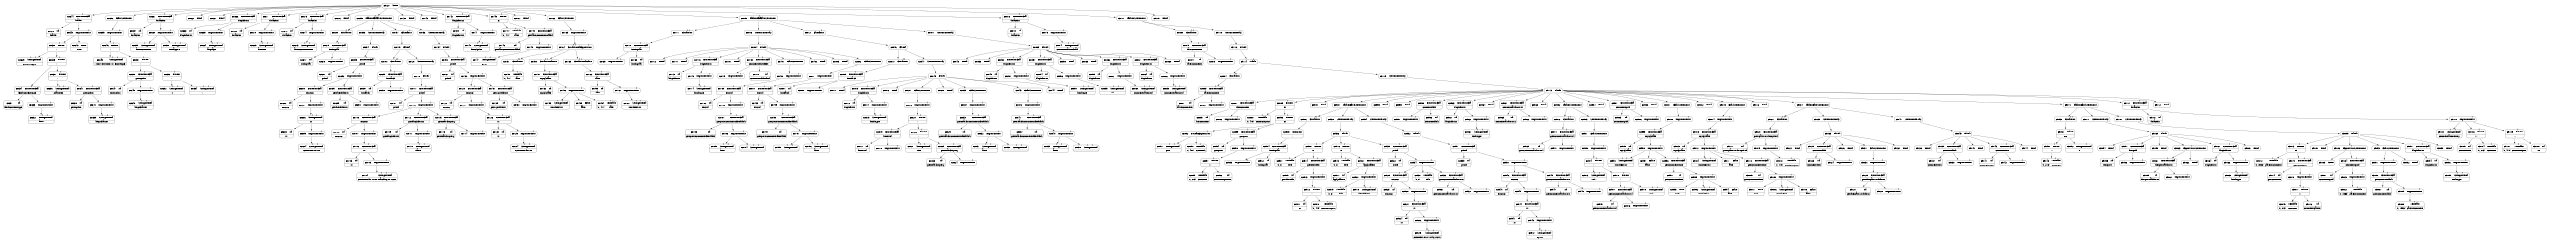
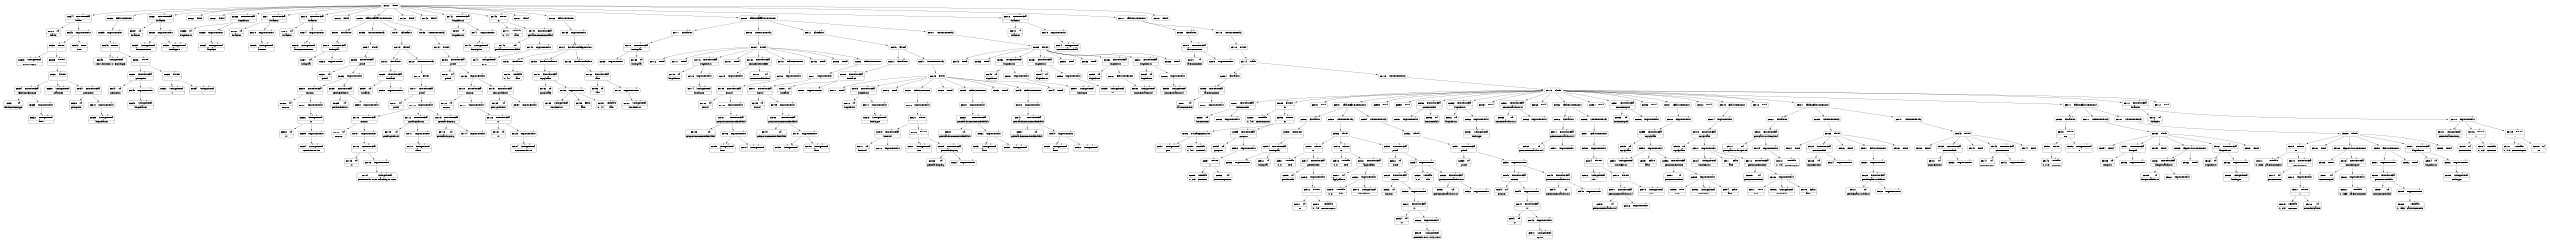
(1014, 60) -> (1014, 60)
(42, 75) -> (43, 83)
(1125, 76) -> (1125, 76)
none -> (1000, 91)
(115, 93) -> (115, 93)
